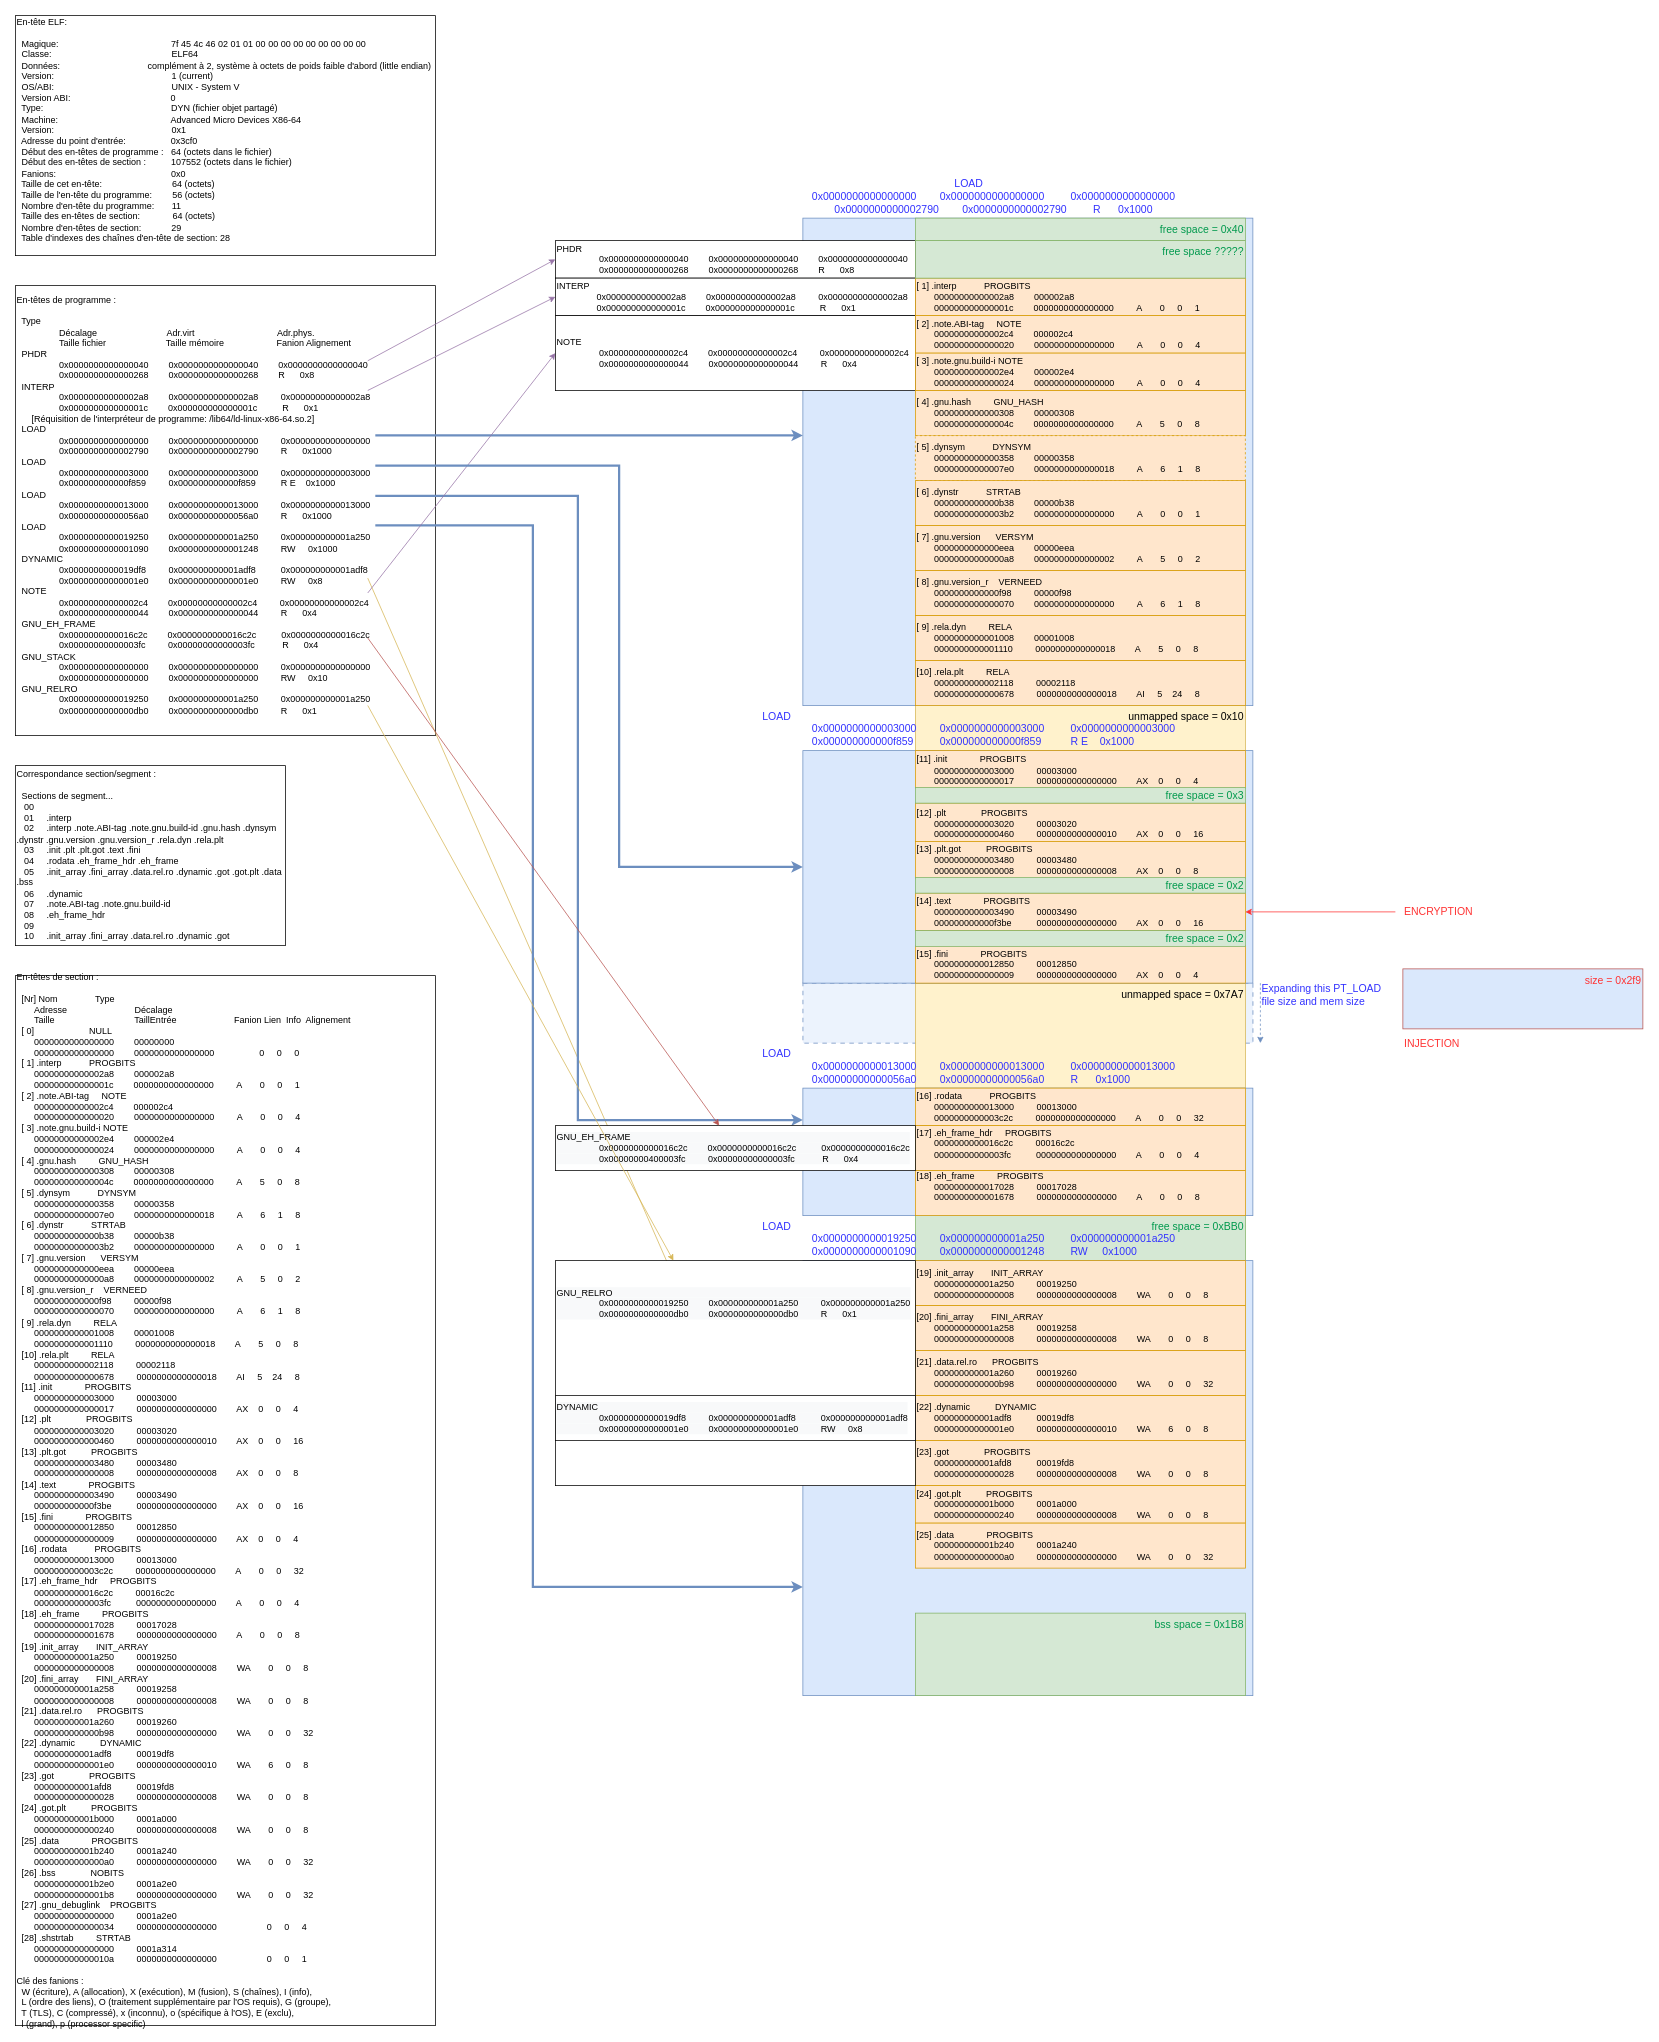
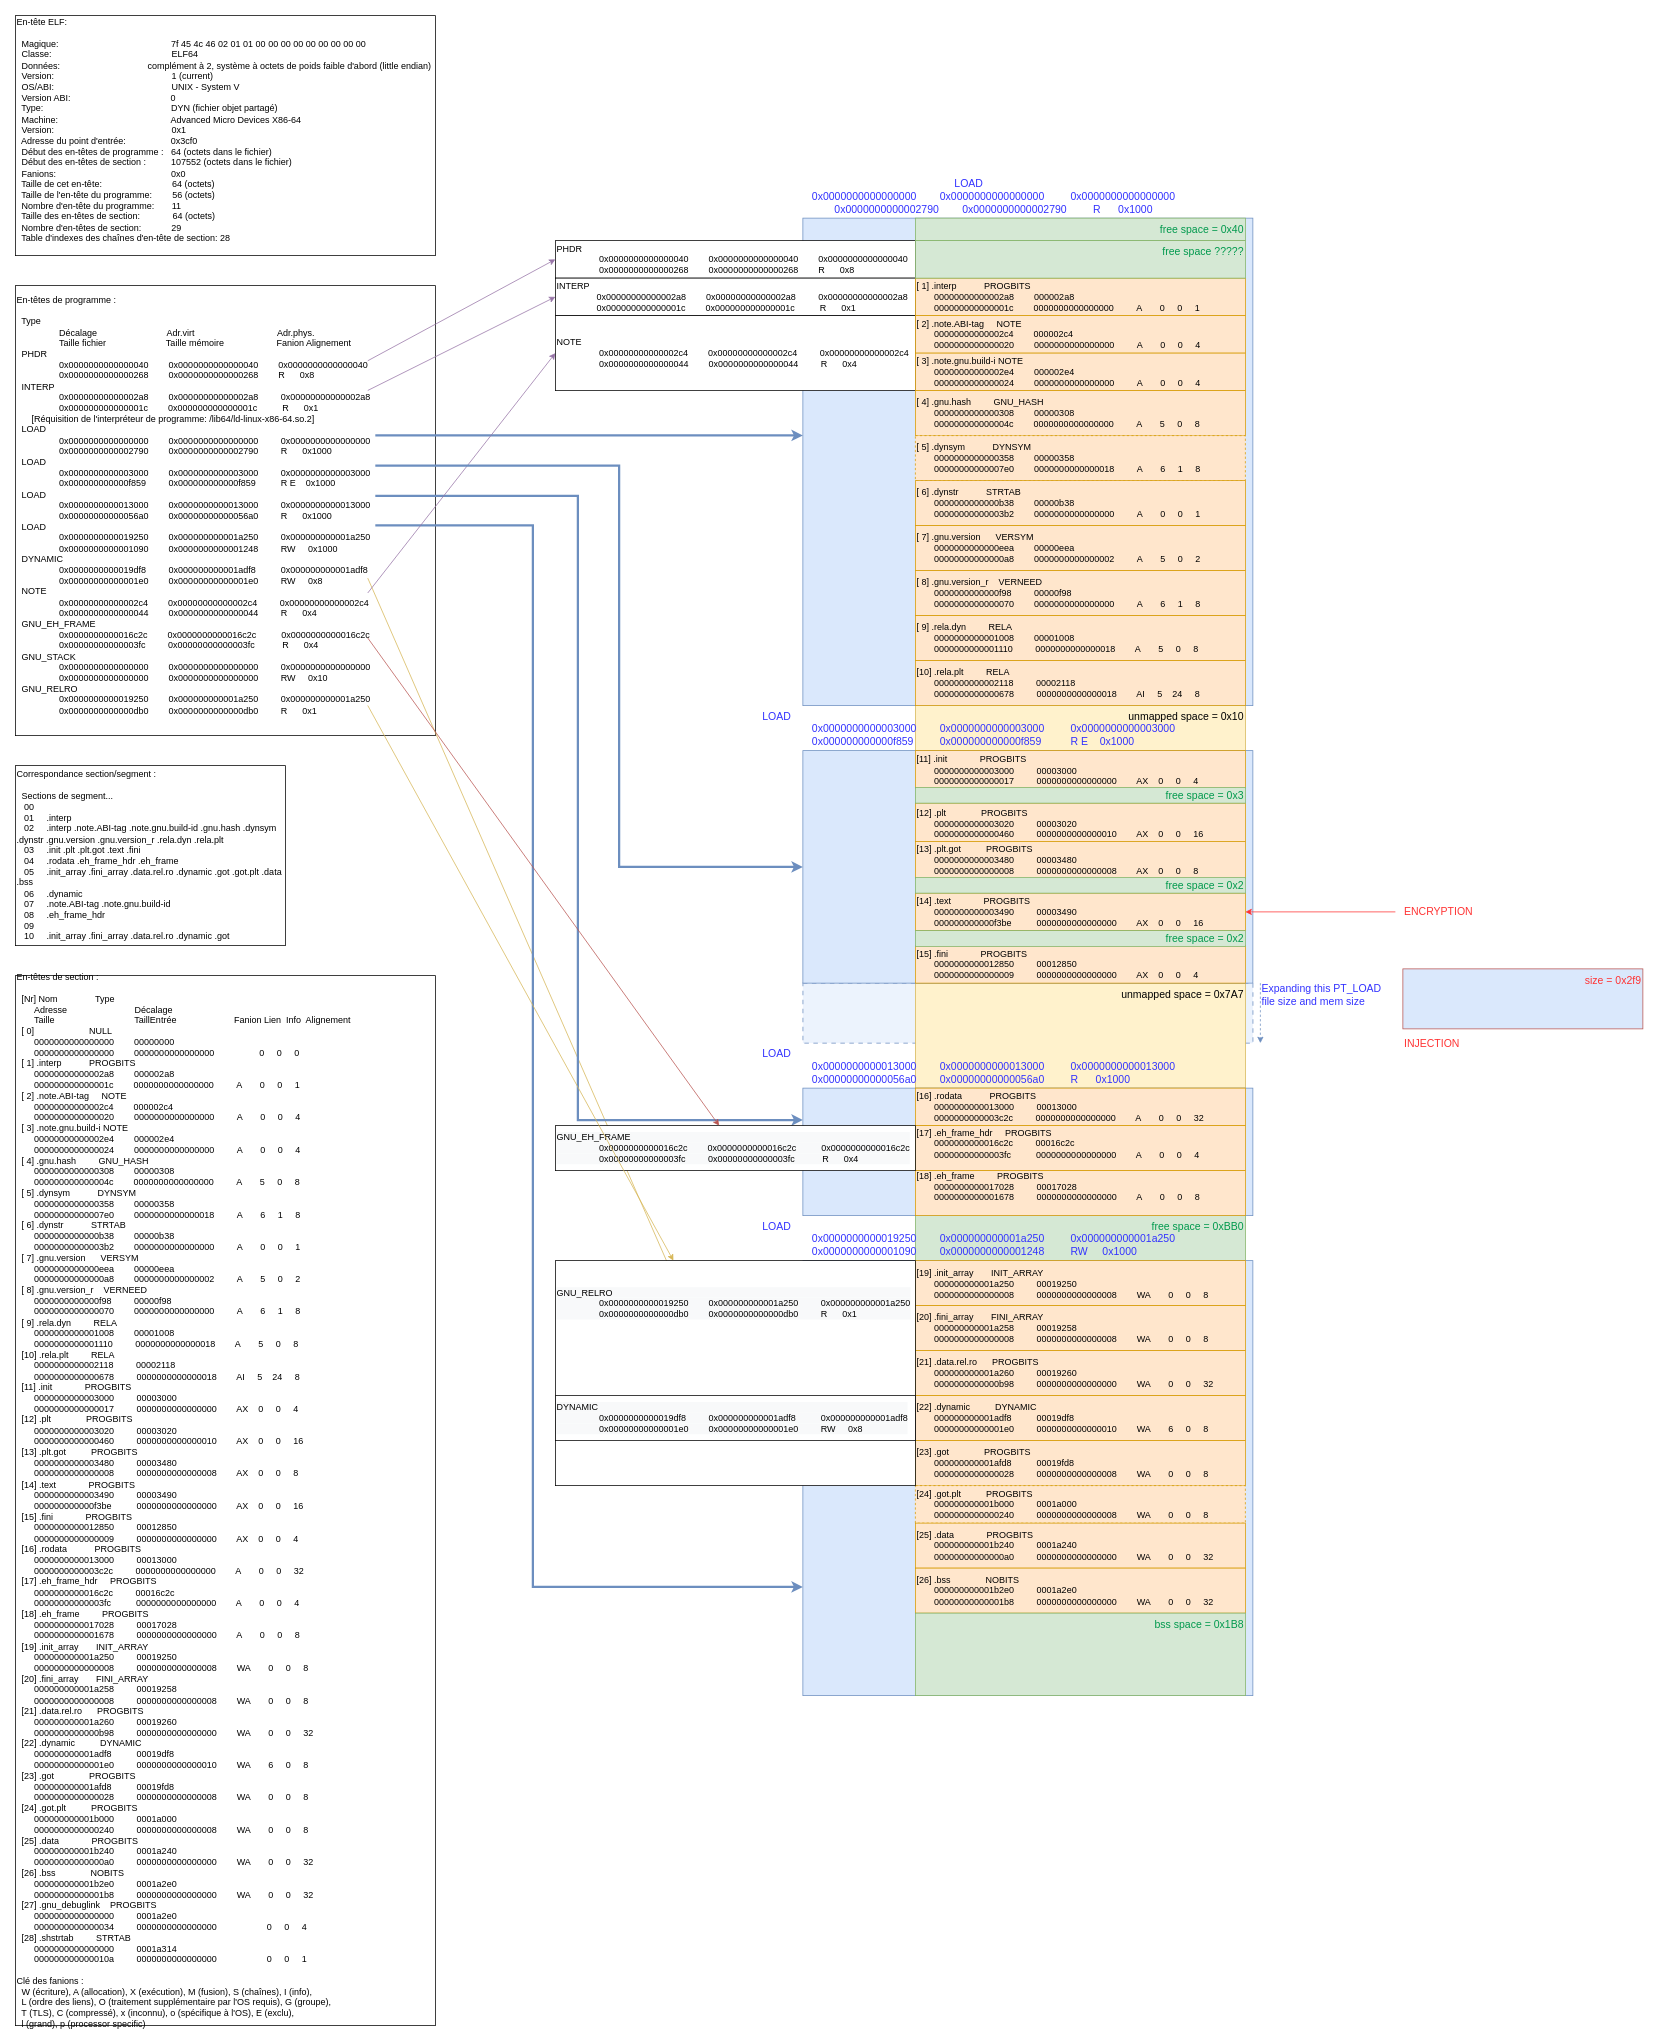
(728, 1148) -> (728, 1148)
(1080, 1504) -> (1080, 1504)
none -> (1080, 1590)
